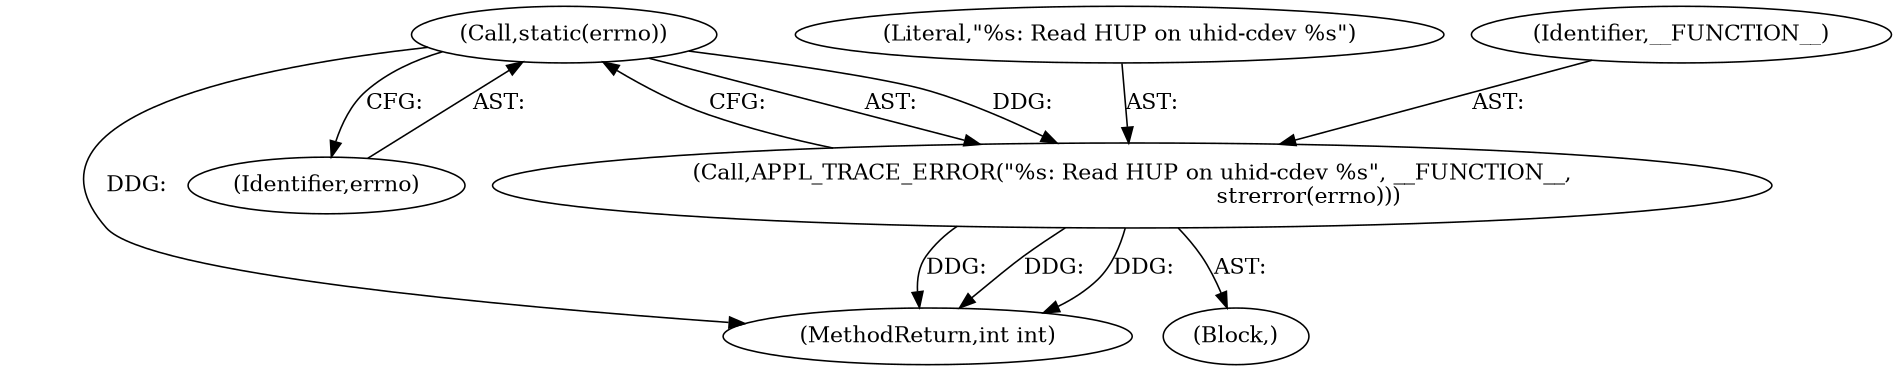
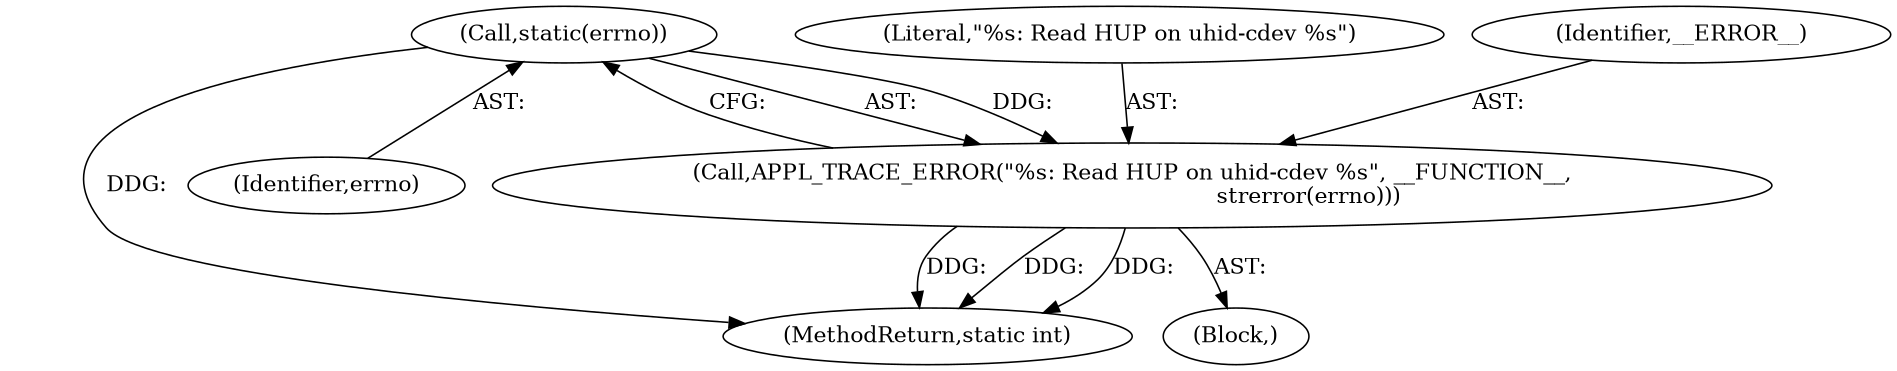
(1681, 35) -> (1681, 35)
(377, 83) -> none
(928, 336) -> (928, 336)
